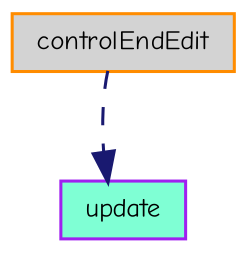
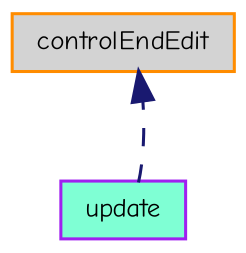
(103, 111) -> (143, 142)
